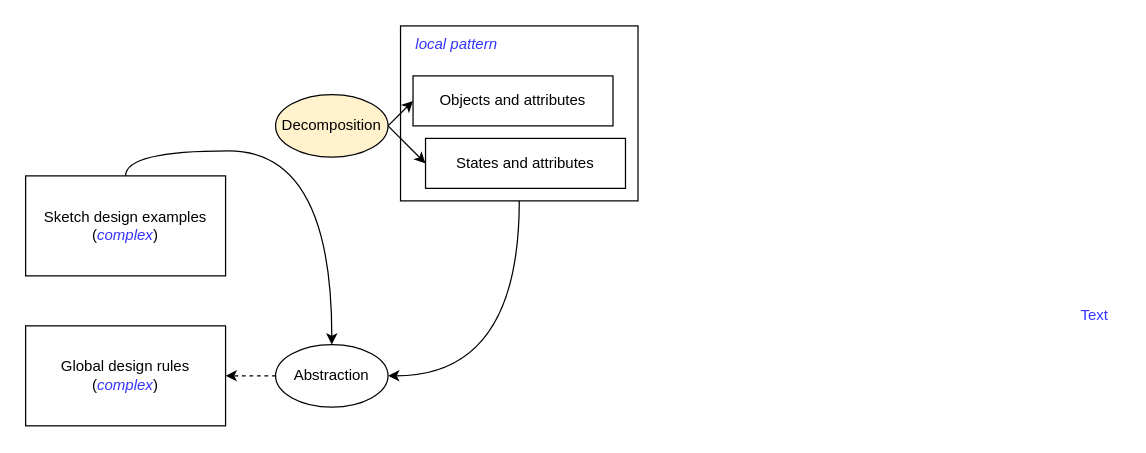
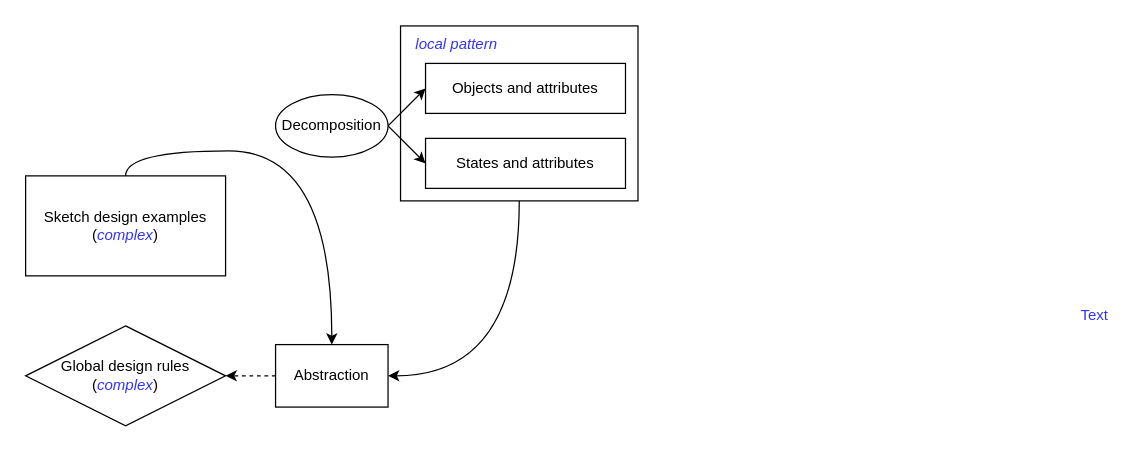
(513, 101) -> (526, 88)
(332, 126) -> (332, 126)
(126, 376) -> (126, 376)
(332, 376) -> (332, 376)
